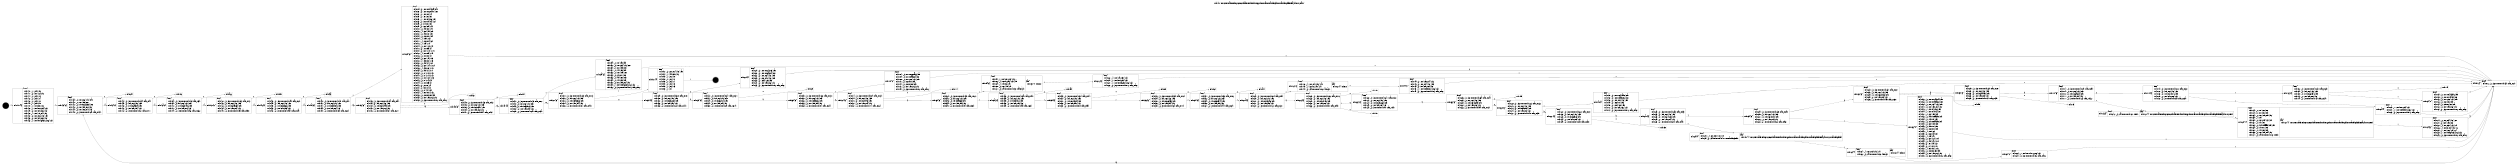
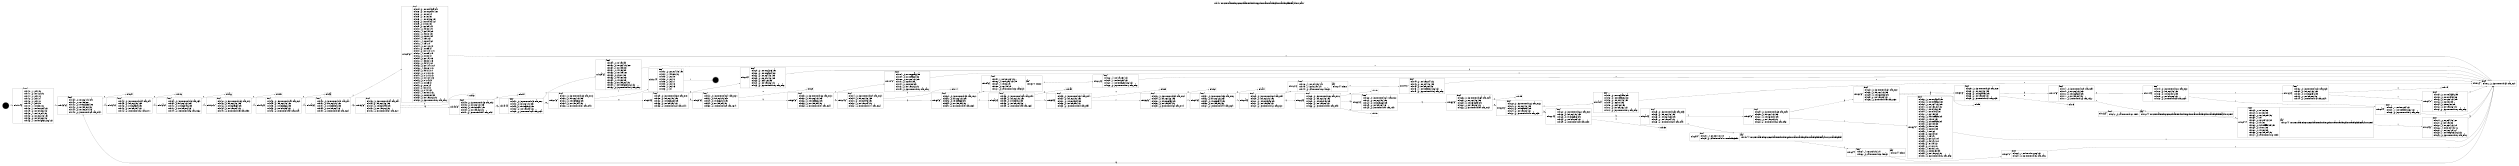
(1347, 103) -> (1346, 102)
